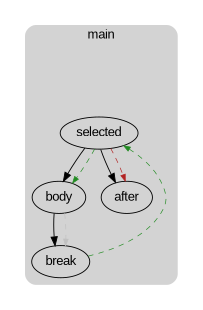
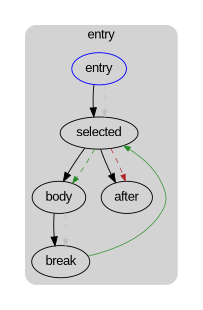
(101, 35) -> (101, 35)
none -> (99, 69)
(159, 216) -> (159, 216)
